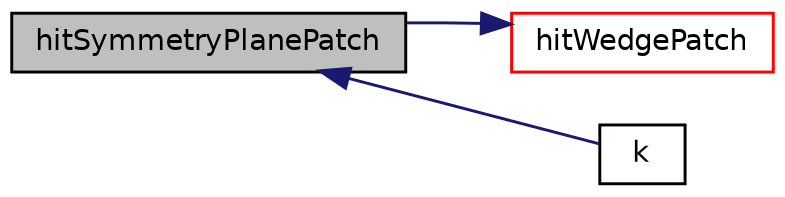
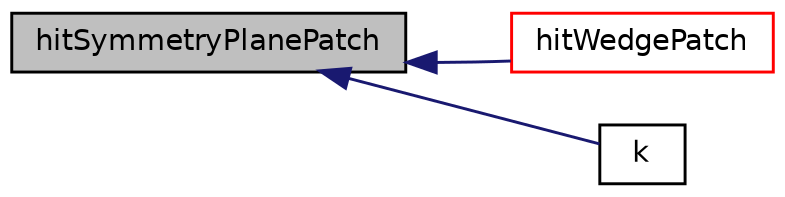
(444, 23) -> (474, 62)
